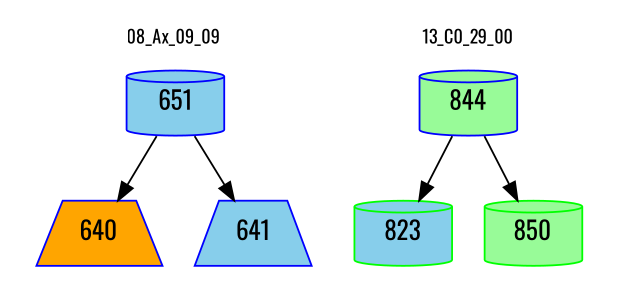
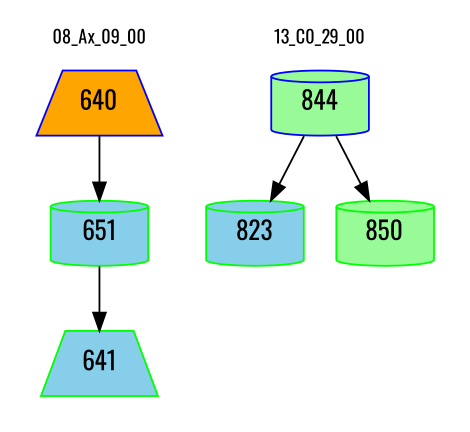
(174, 39) -> (99, 39)
(175, 103) -> (99, 233)
(142, 161) -> (99, 159)
(253, 233) -> (99, 363)
